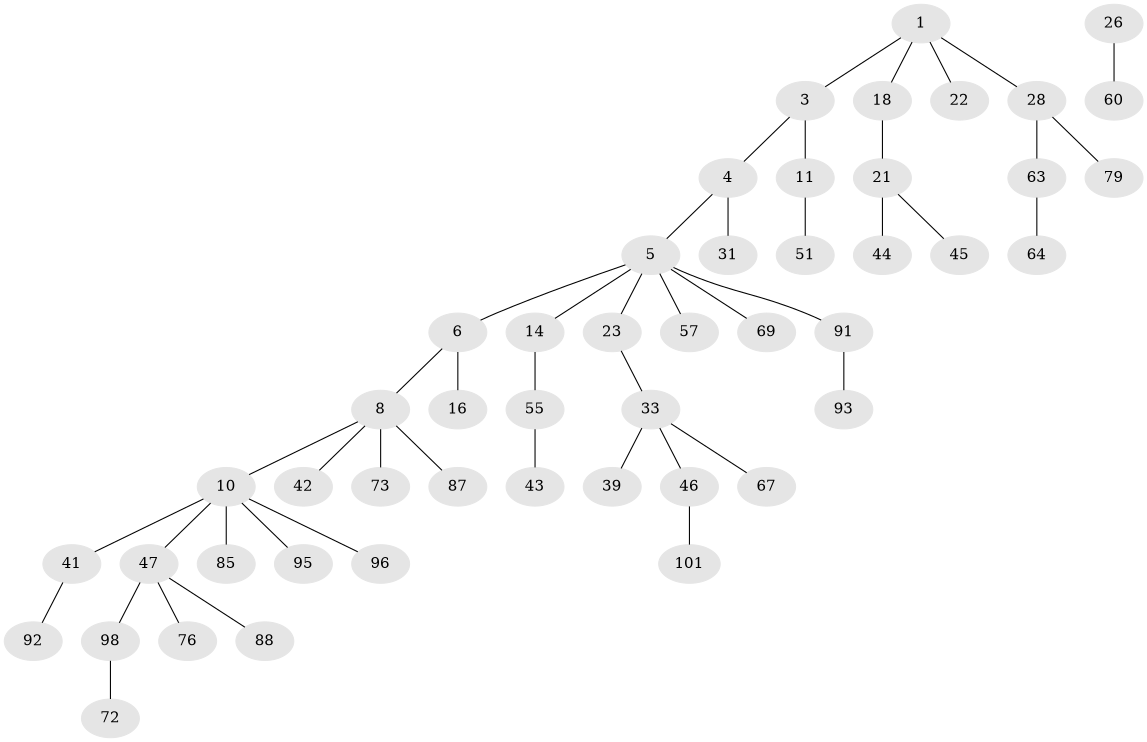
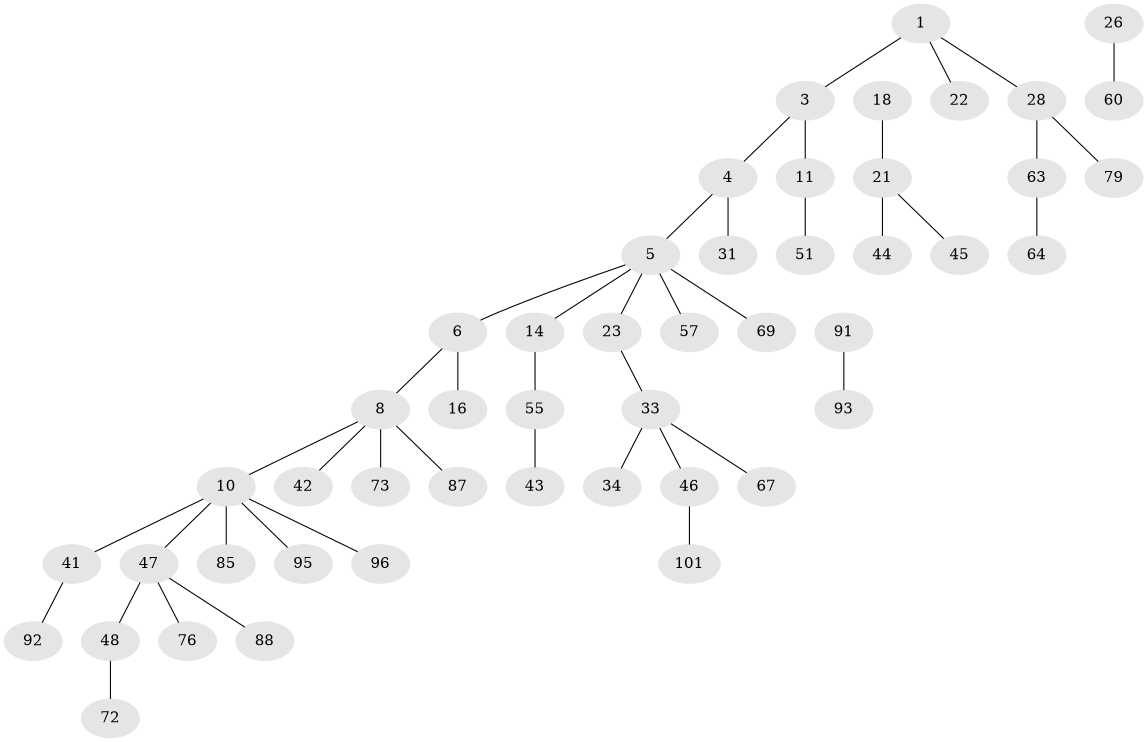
(902, 62) -> none
(747, 294) -> none
(612, 487) -> (612, 487)
(110, 641) -> (110, 641)
